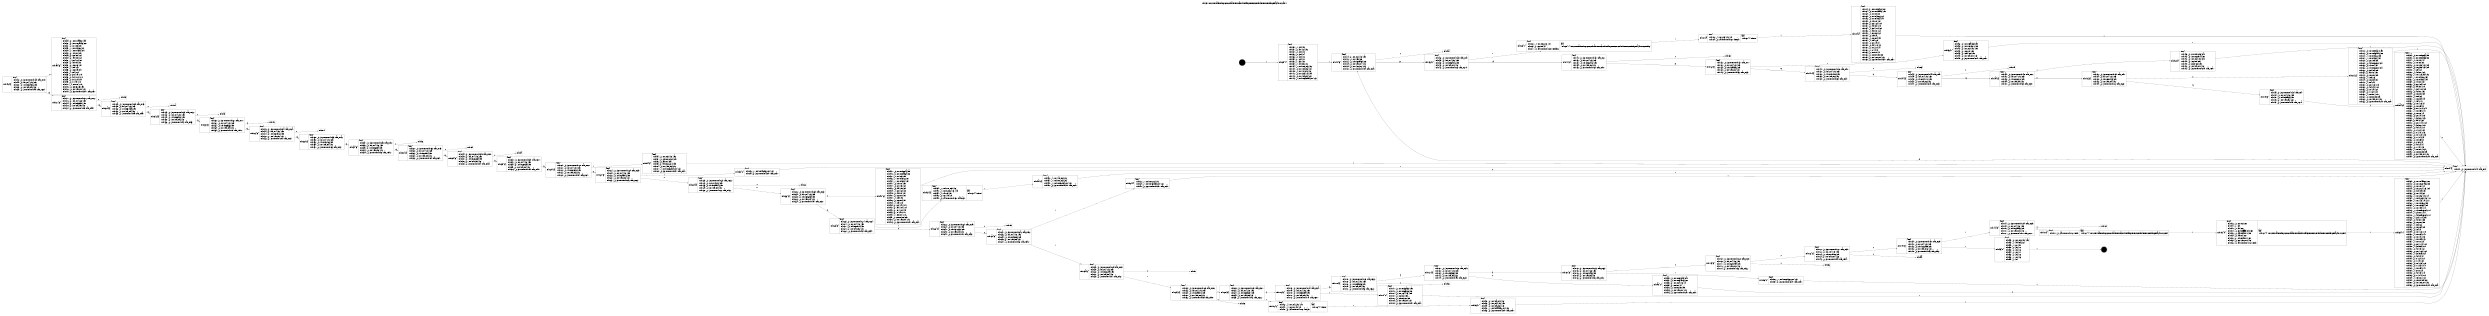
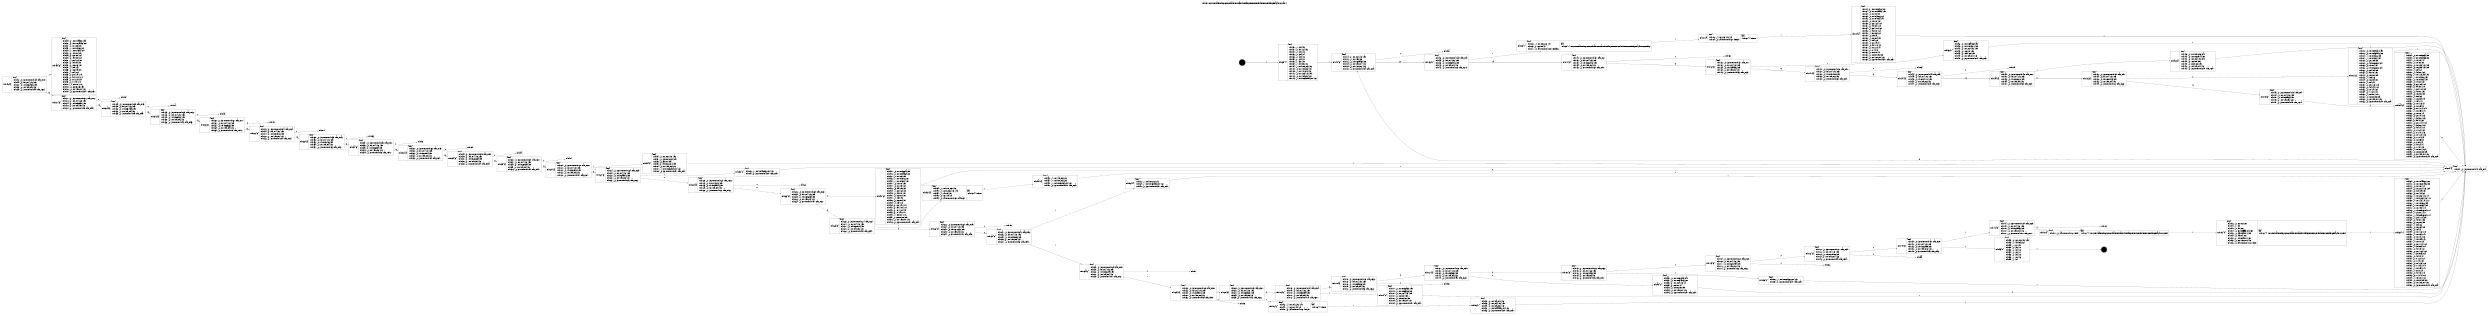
none -> (371, 136)
none -> (568, 159)
